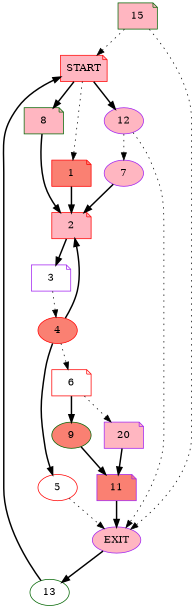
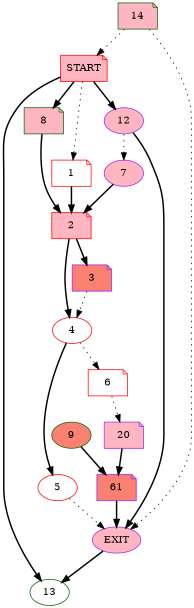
(138, 16) -> (138, 16)
(71, 173) -> (71, 173)
(51, 278) -> (92, 278)
(79, 283) -> (65, 274)
(4, 324) -> (4, 317)
(164, 328) -> (164, 328)
(58, 330) -> (72, 330)
(71, 405) -> none
(117, 488) -> (117, 488)
